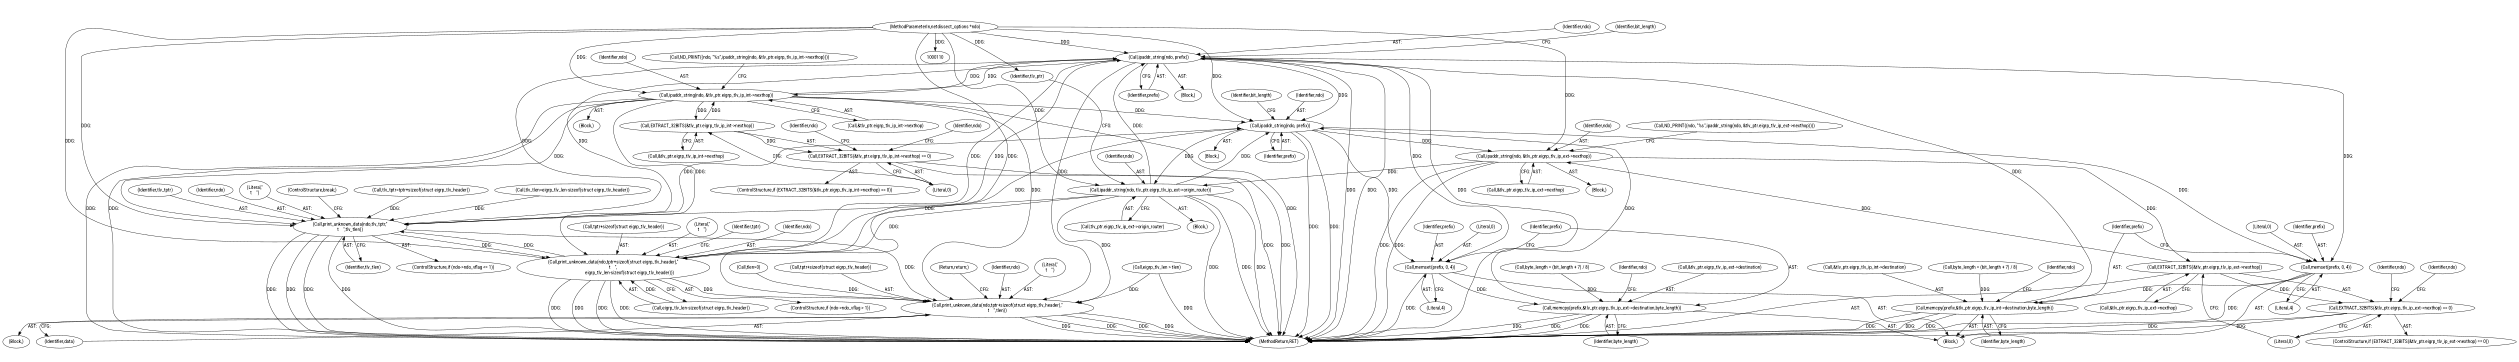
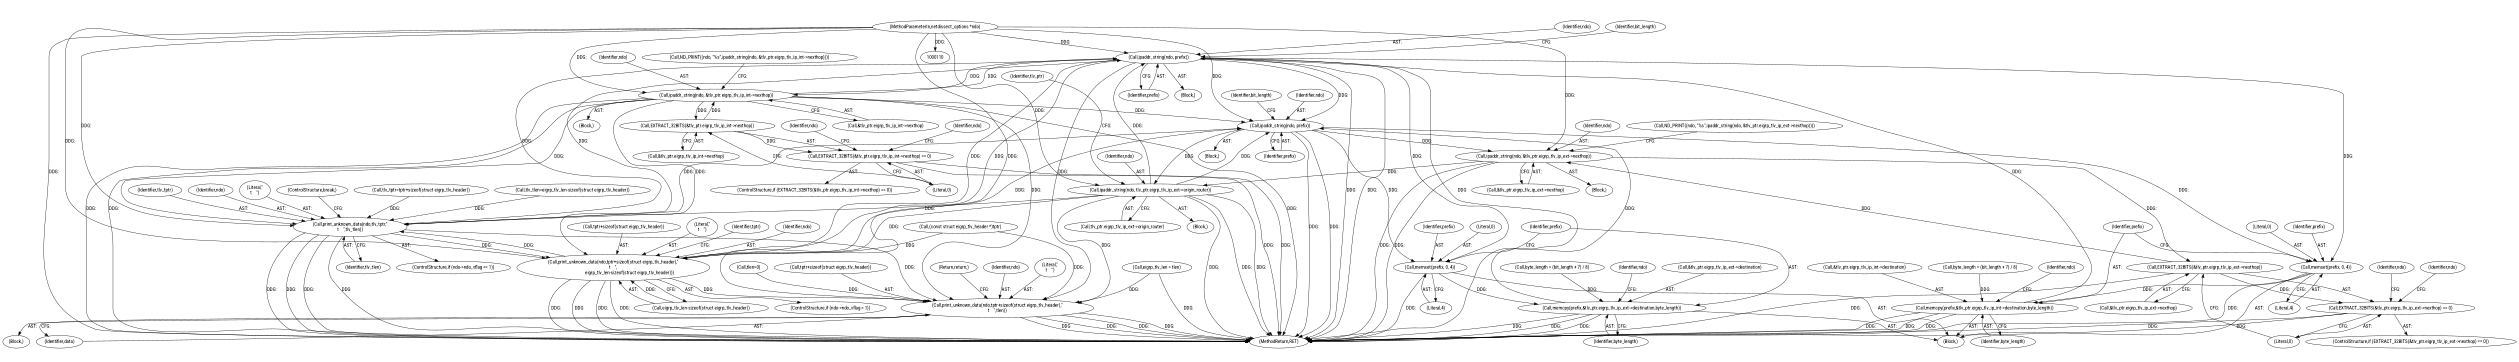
(983, 49) -> (58, 303)
none -> (960, 227)
(1856, 308) -> (1856, 308)
